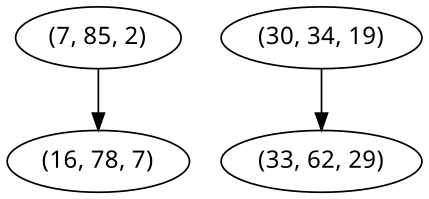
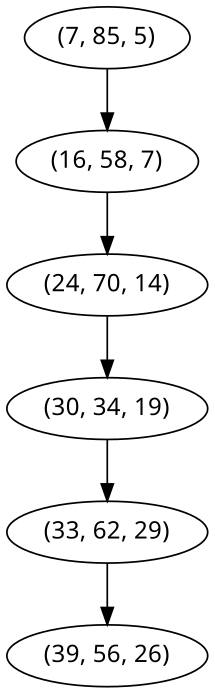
(98, 38) -> (107, 38)
(98, 161) -> (107, 161)
none -> (107, 285)
none -> (107, 656)
